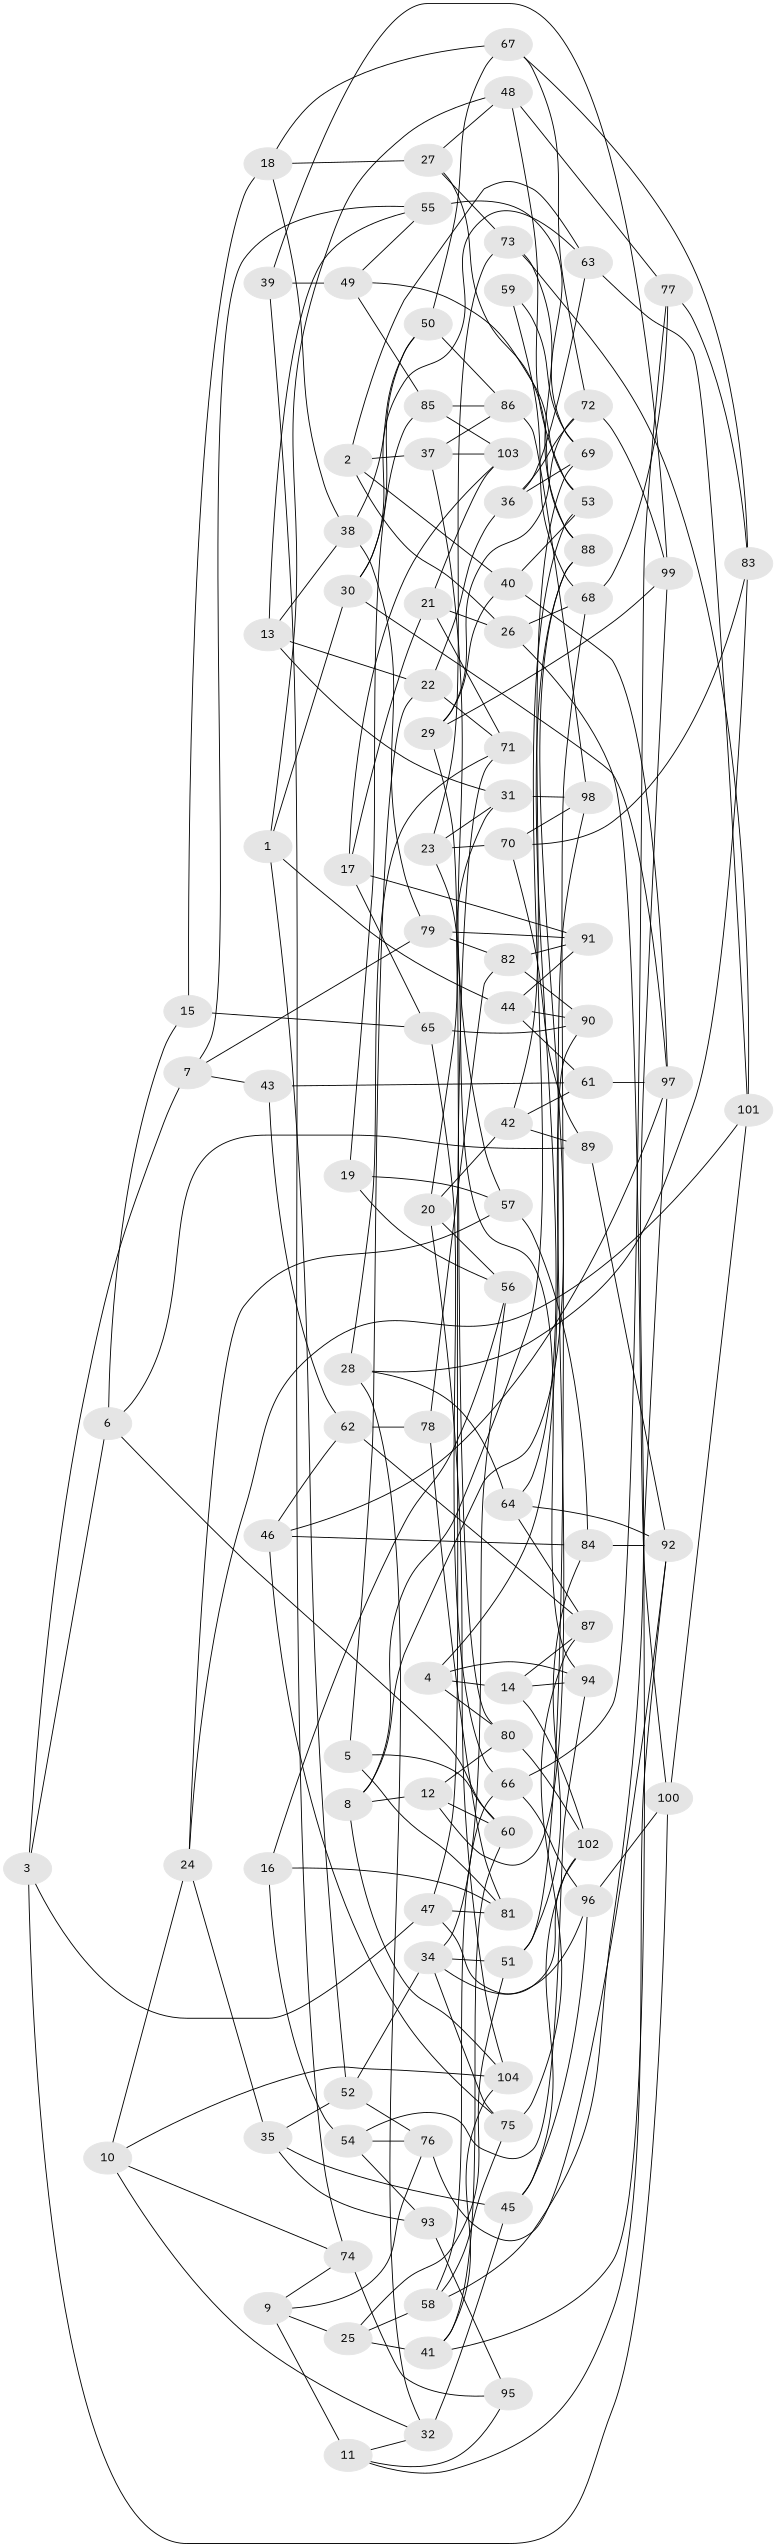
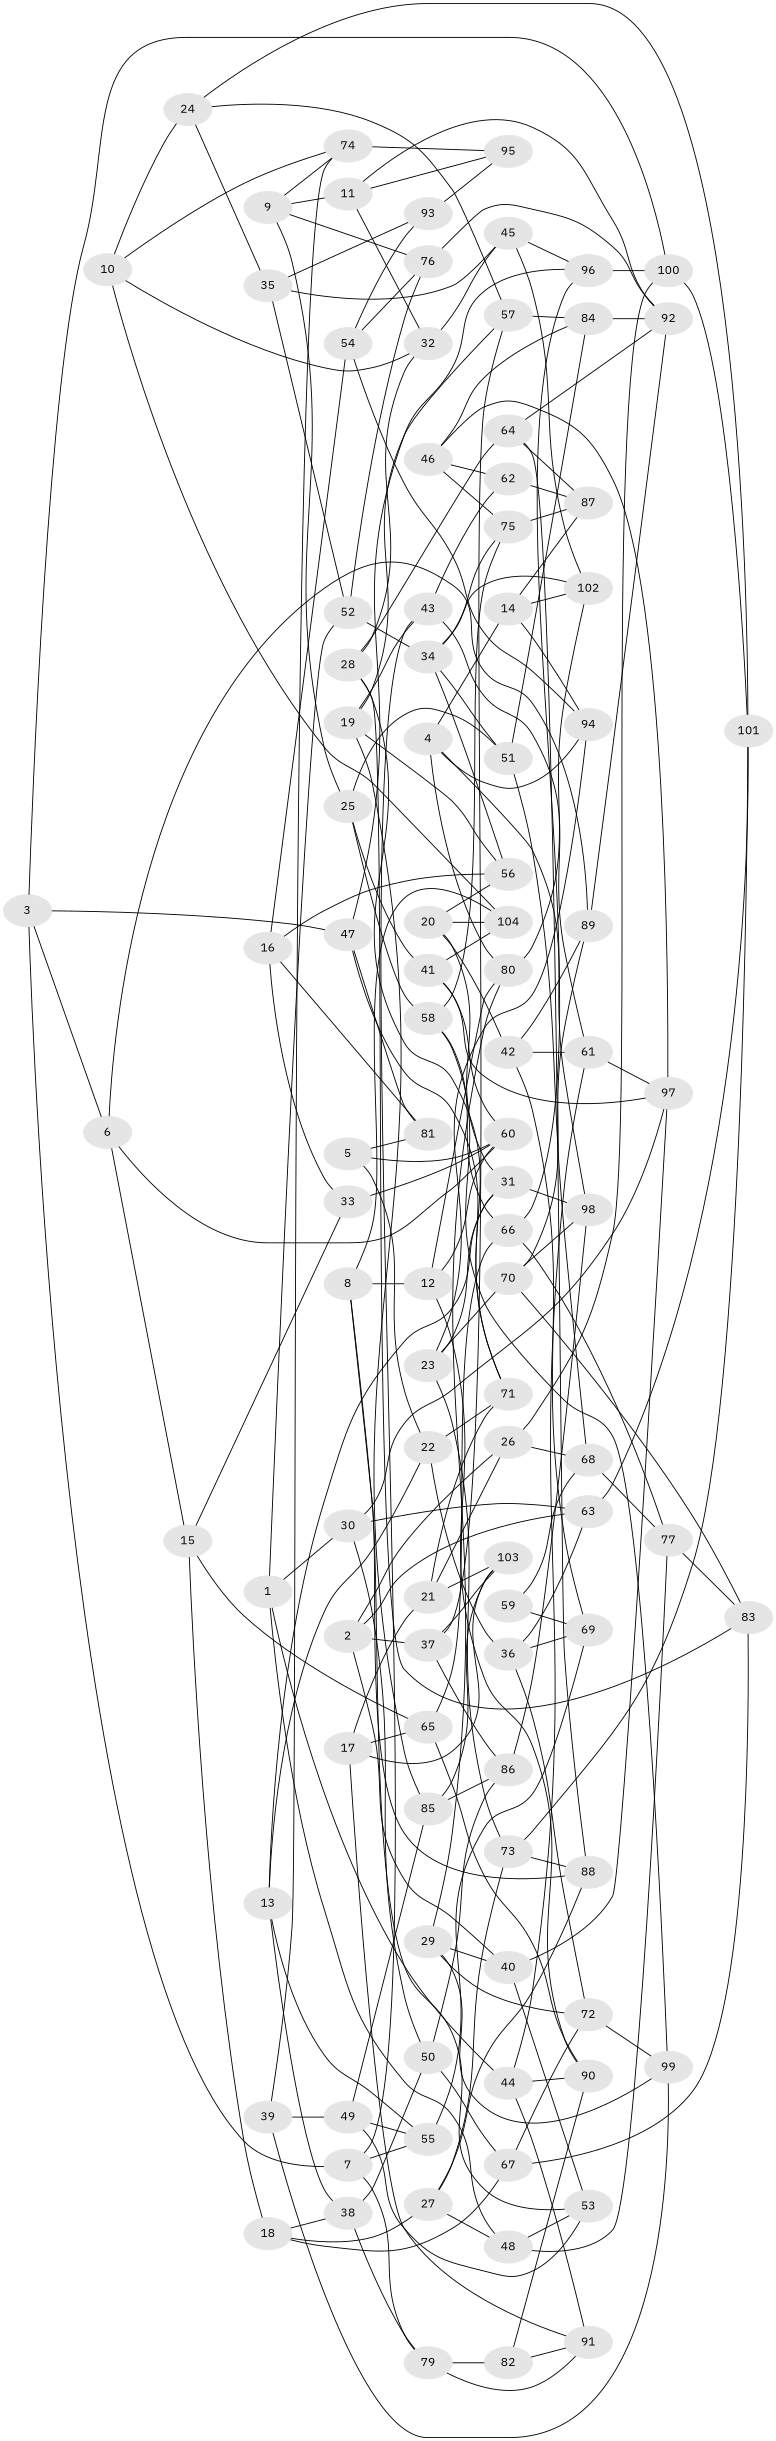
none -> (385, 665)
none -> (348, 1202)
(428, 1427) -> none
